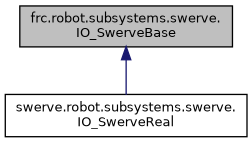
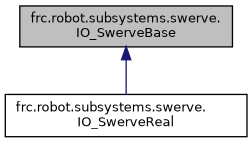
(126, 116) -> (126, 116)
